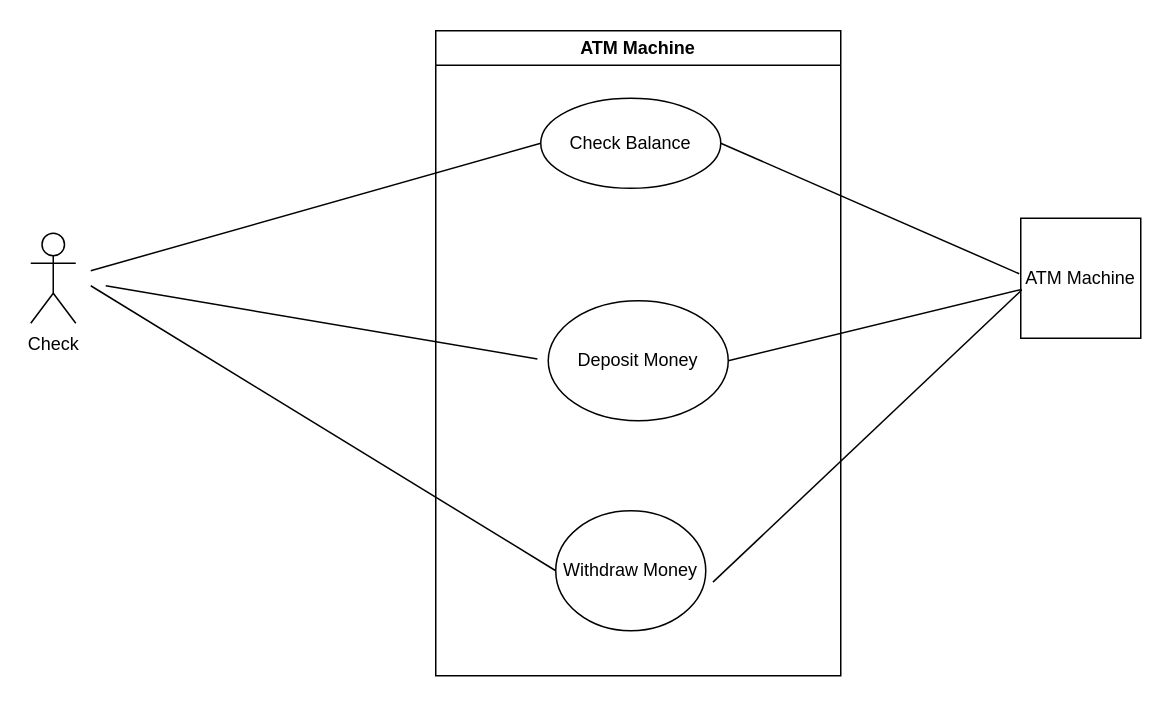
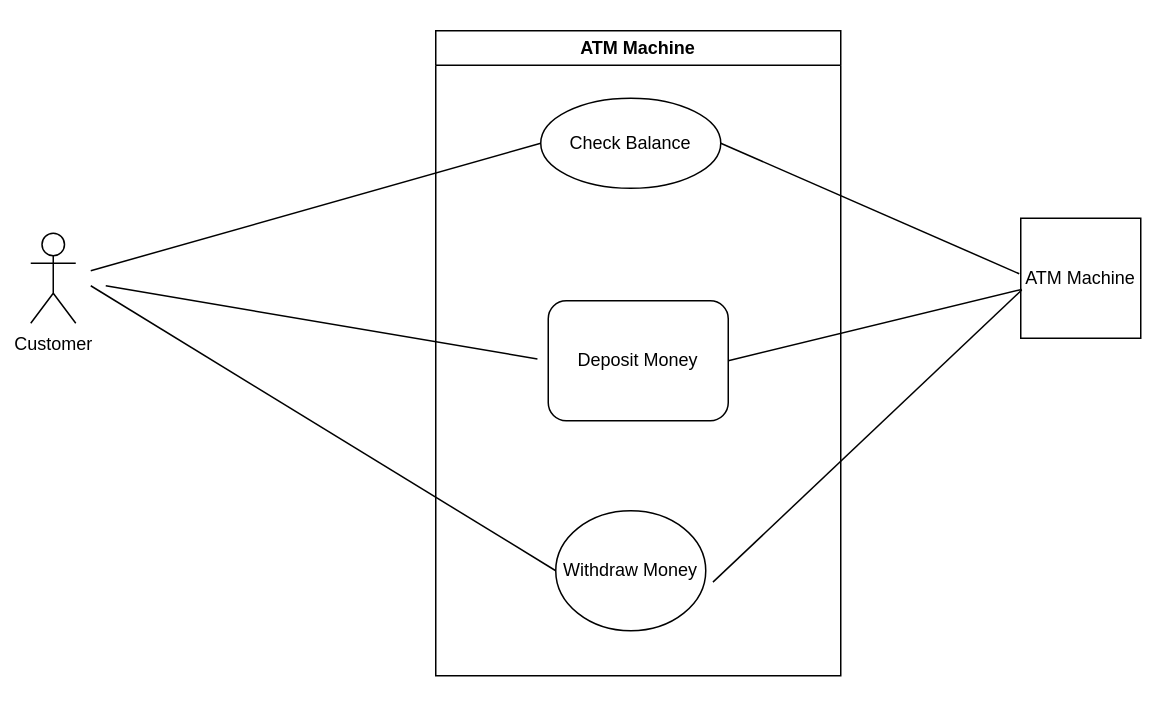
(54, 345) -> (54, 345)
(638, 361) -> (638, 361)
